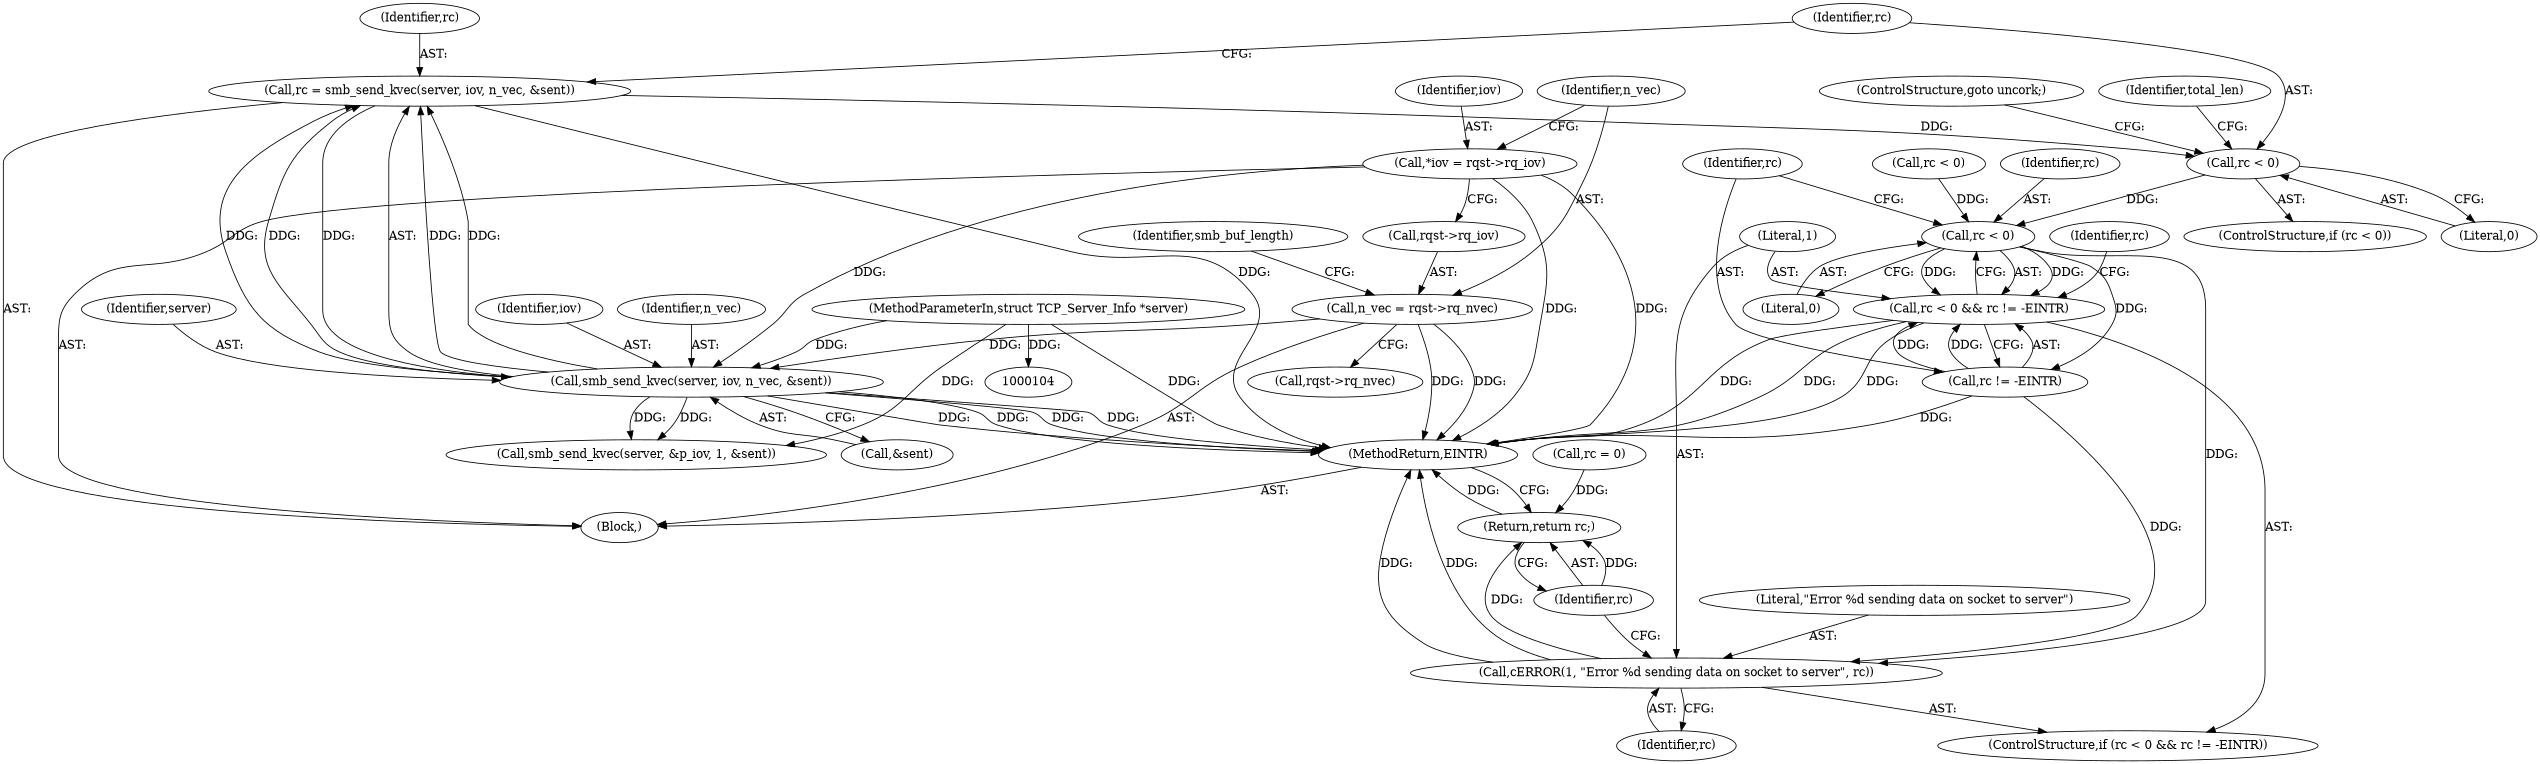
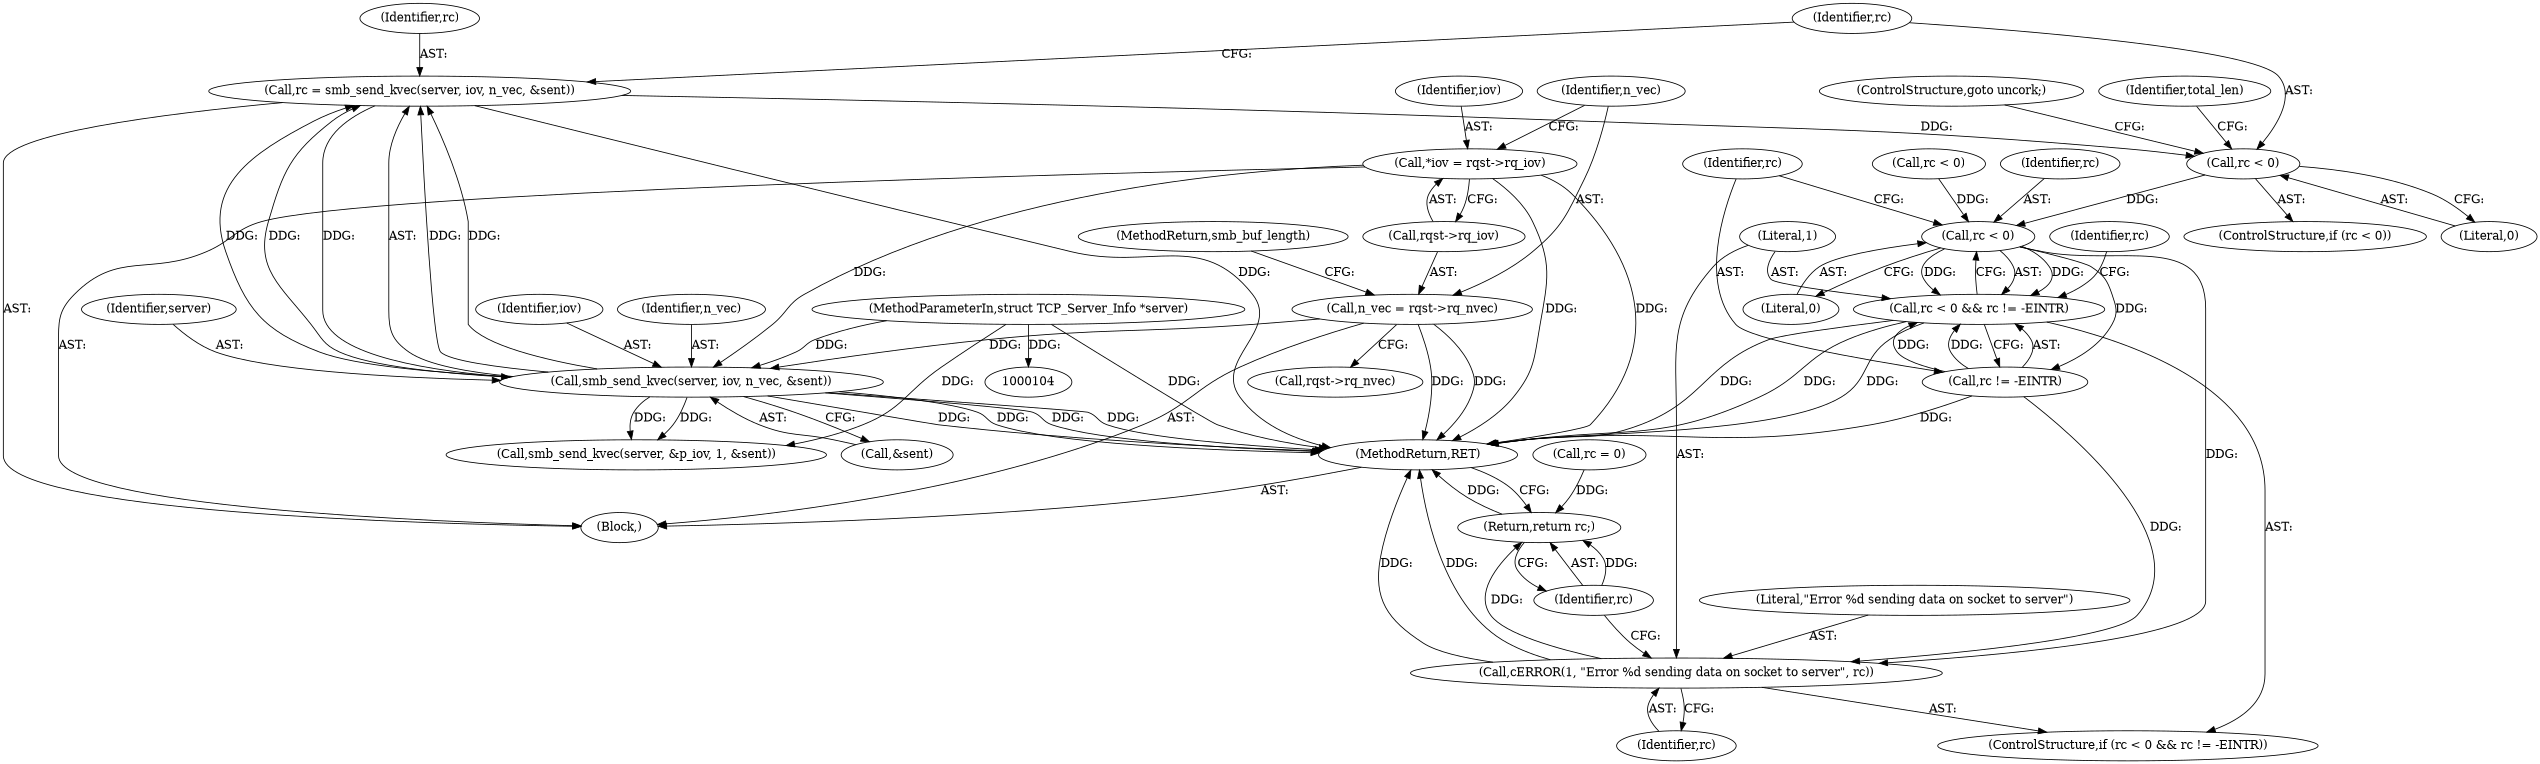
none -> (1427, 202)
(1213, 237) -> (1213, 237)
(1418, 455) -> (1418, 455)
